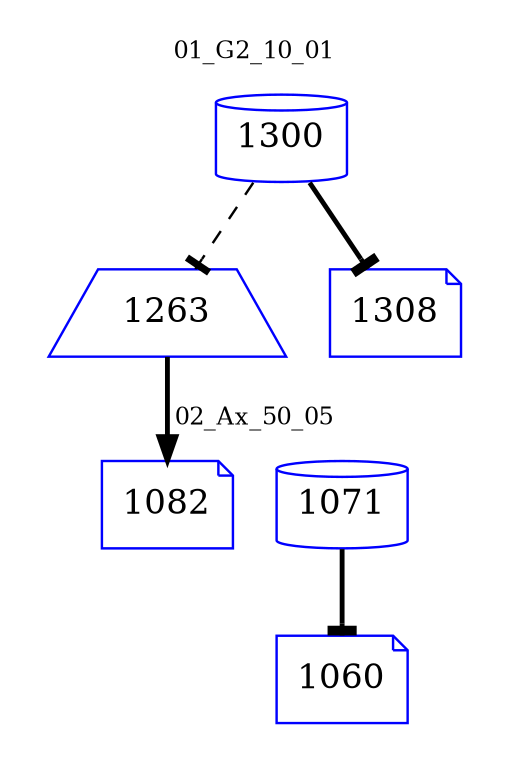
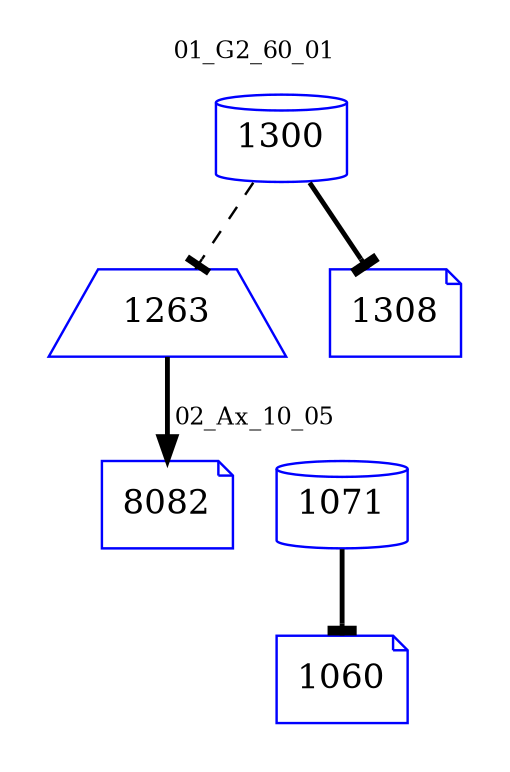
(255, 52) -> (255, 52)
(255, 419) -> (255, 419)
(167, 505) -> (167, 505)
